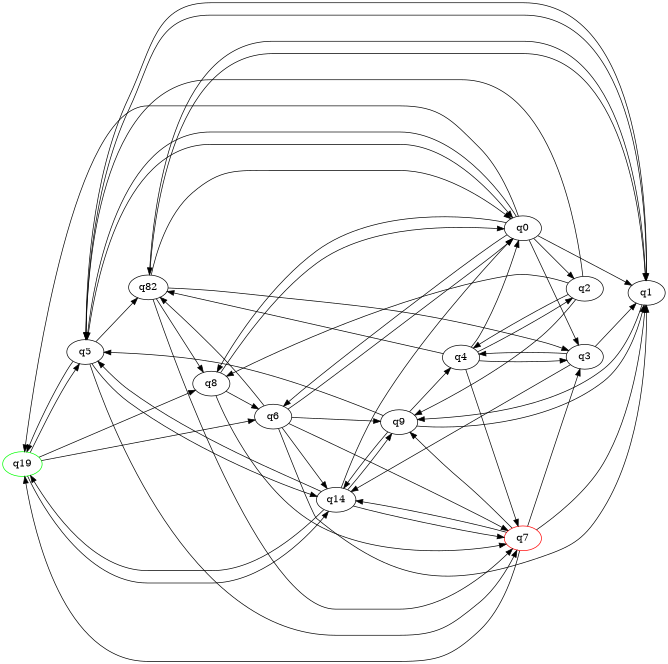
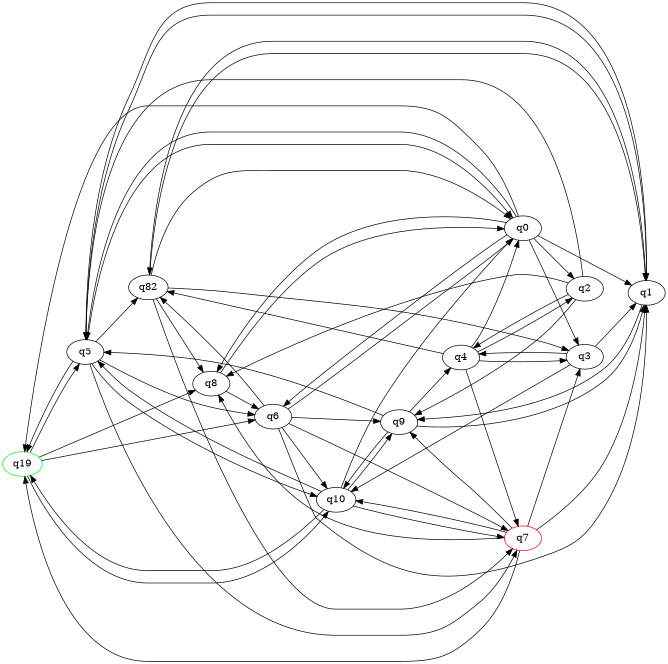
none -> (171, 394)
(336, 500) -> (336, 500)
(303, 516) -> (337, 521)
